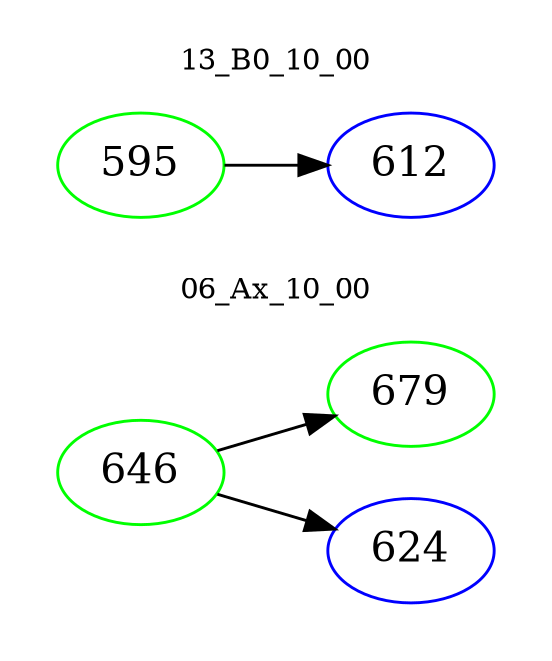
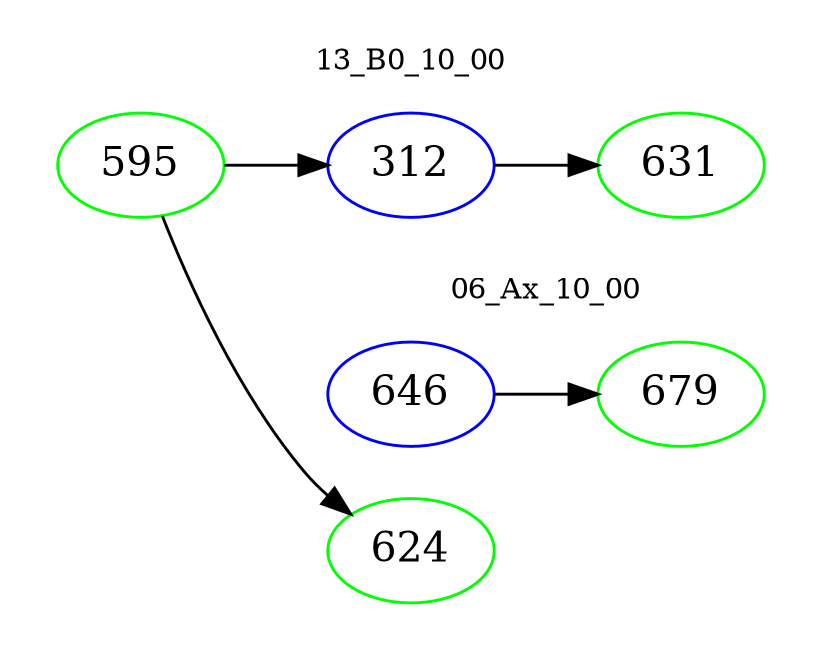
(411, 165) -> (411, 165)
none -> (681, 165)
(141, 472) -> (411, 394)
(262, 507) -> (232, 364)
(411, 551) -> (411, 551)
